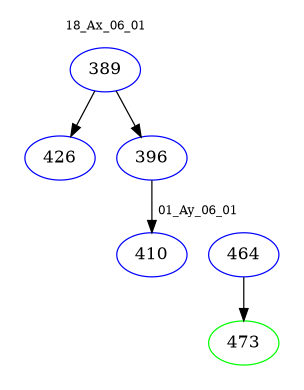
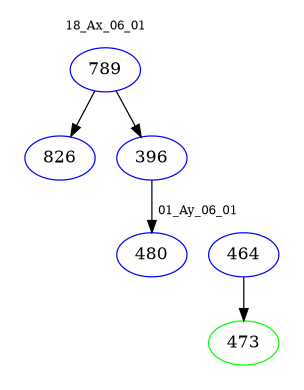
(105, 70) -> (105, 70)
(60, 158) -> (60, 158)
(152, 255) -> (152, 255)
